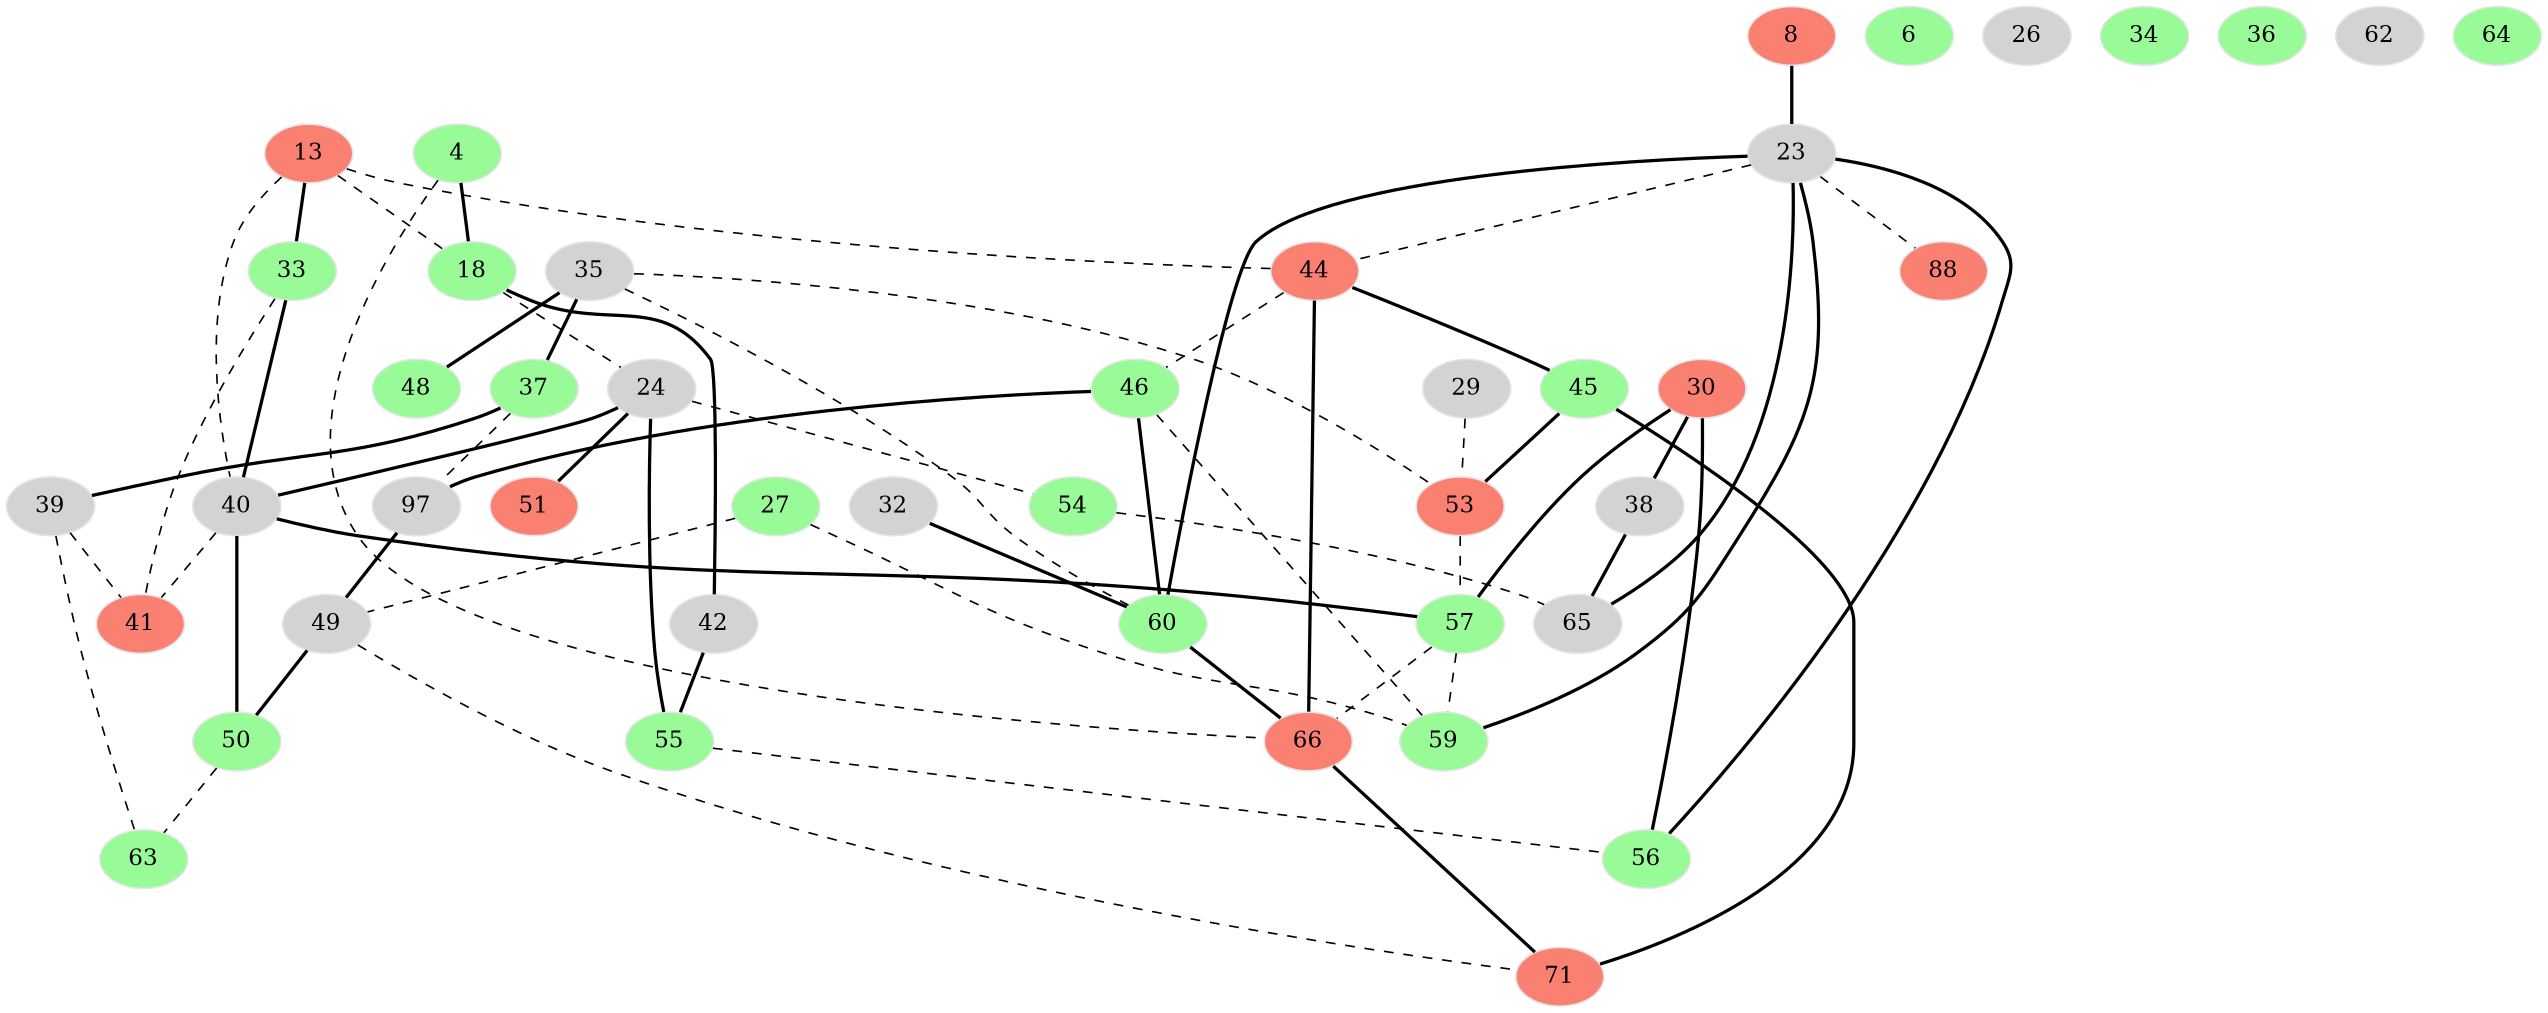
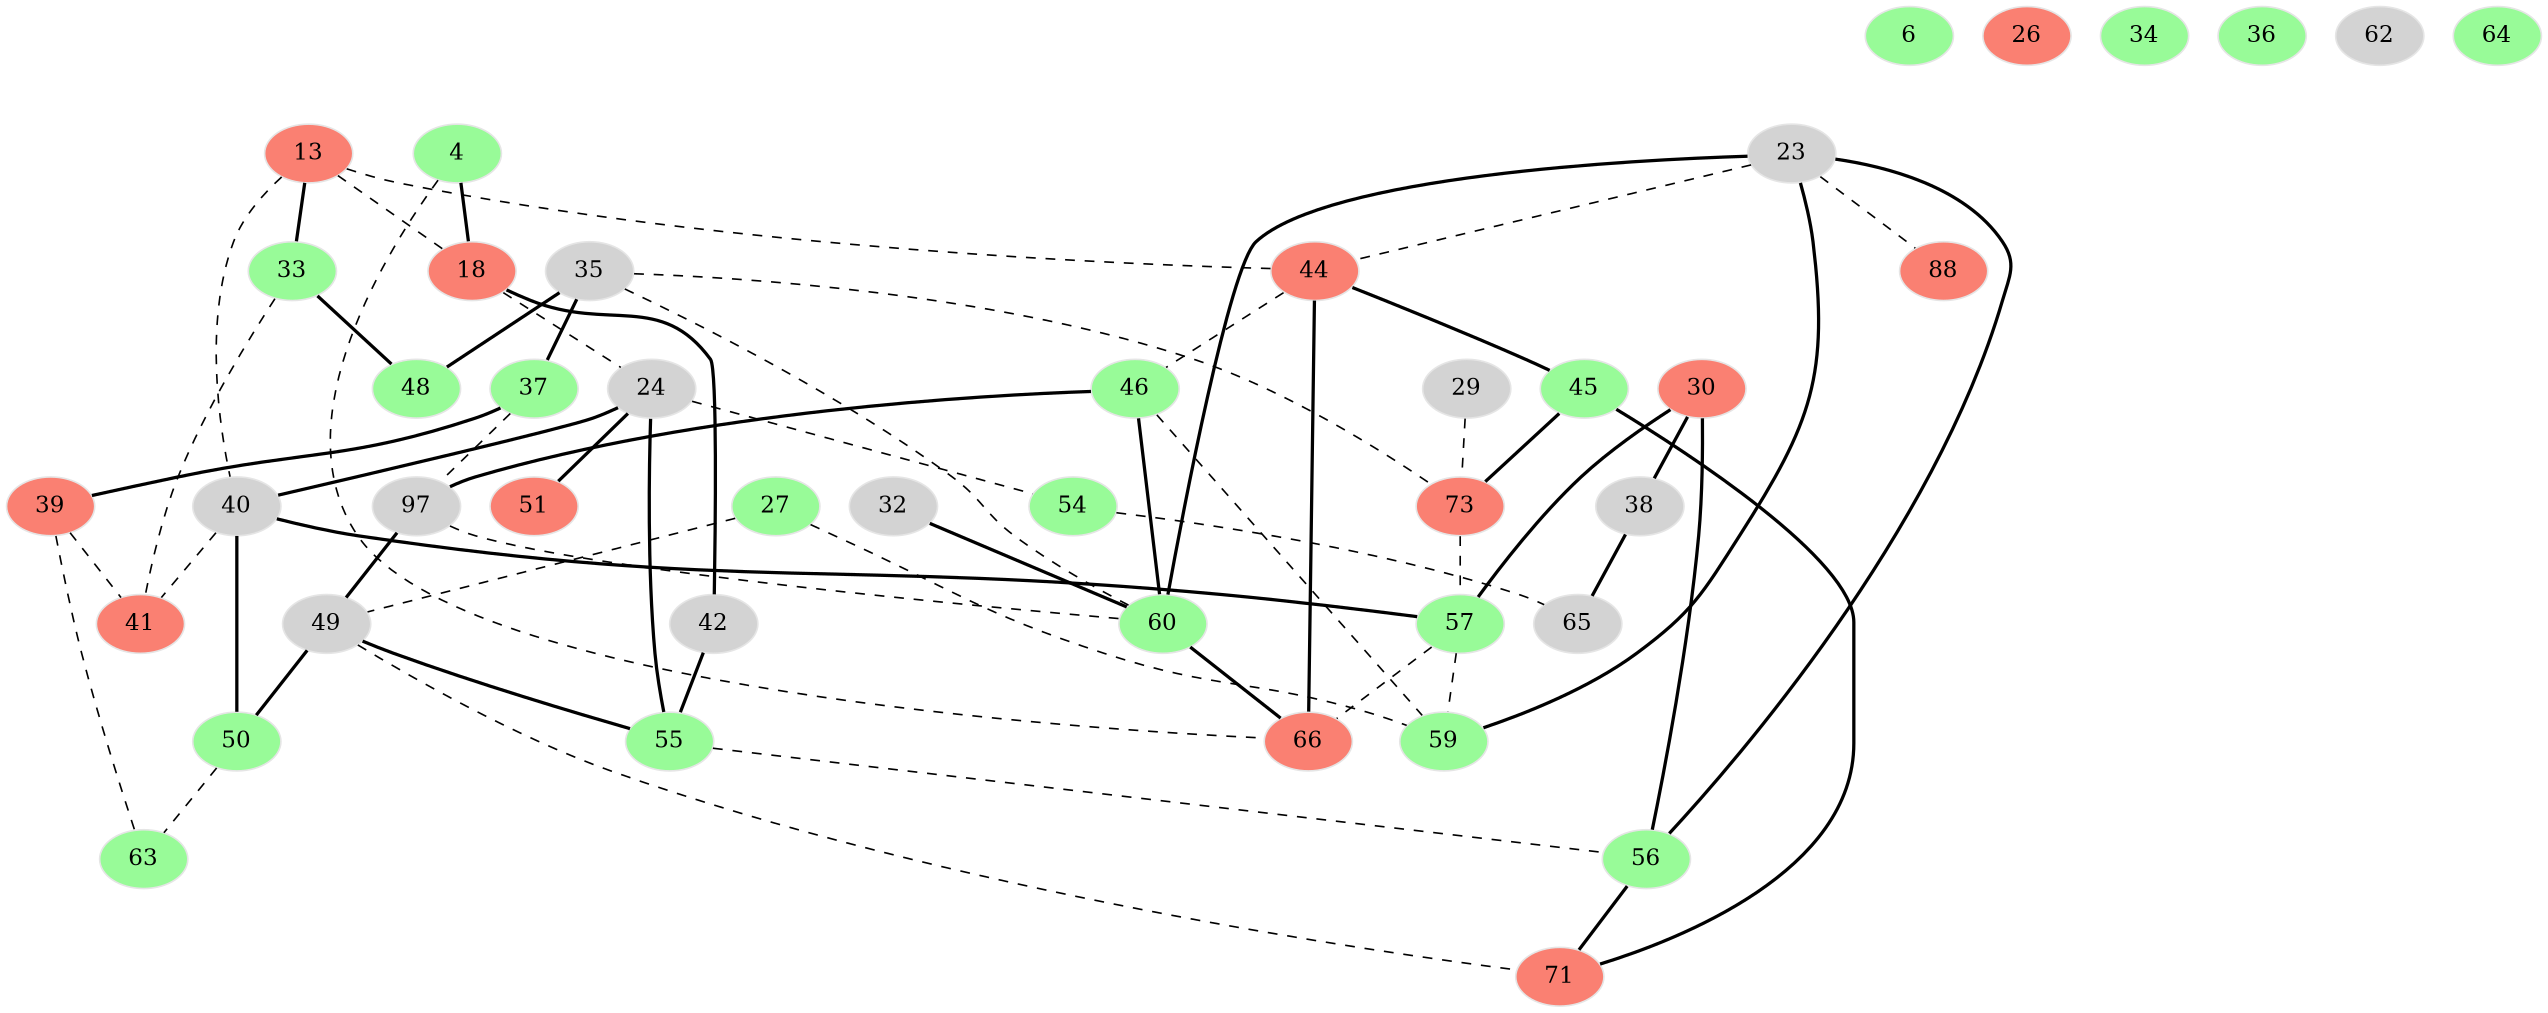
(1792, 36) -> none
(2027, 36) -> (2027, 36)
(472, 271) -> (472, 271)
(265, 389) -> (345, 321)
(1761, 422) -> none
(51, 506) -> (51, 506)
(1460, 506) -> (1460, 506)
none -> (783, 585)
none -> (495, 688)
(1434, 859) -> (1603, 918)
